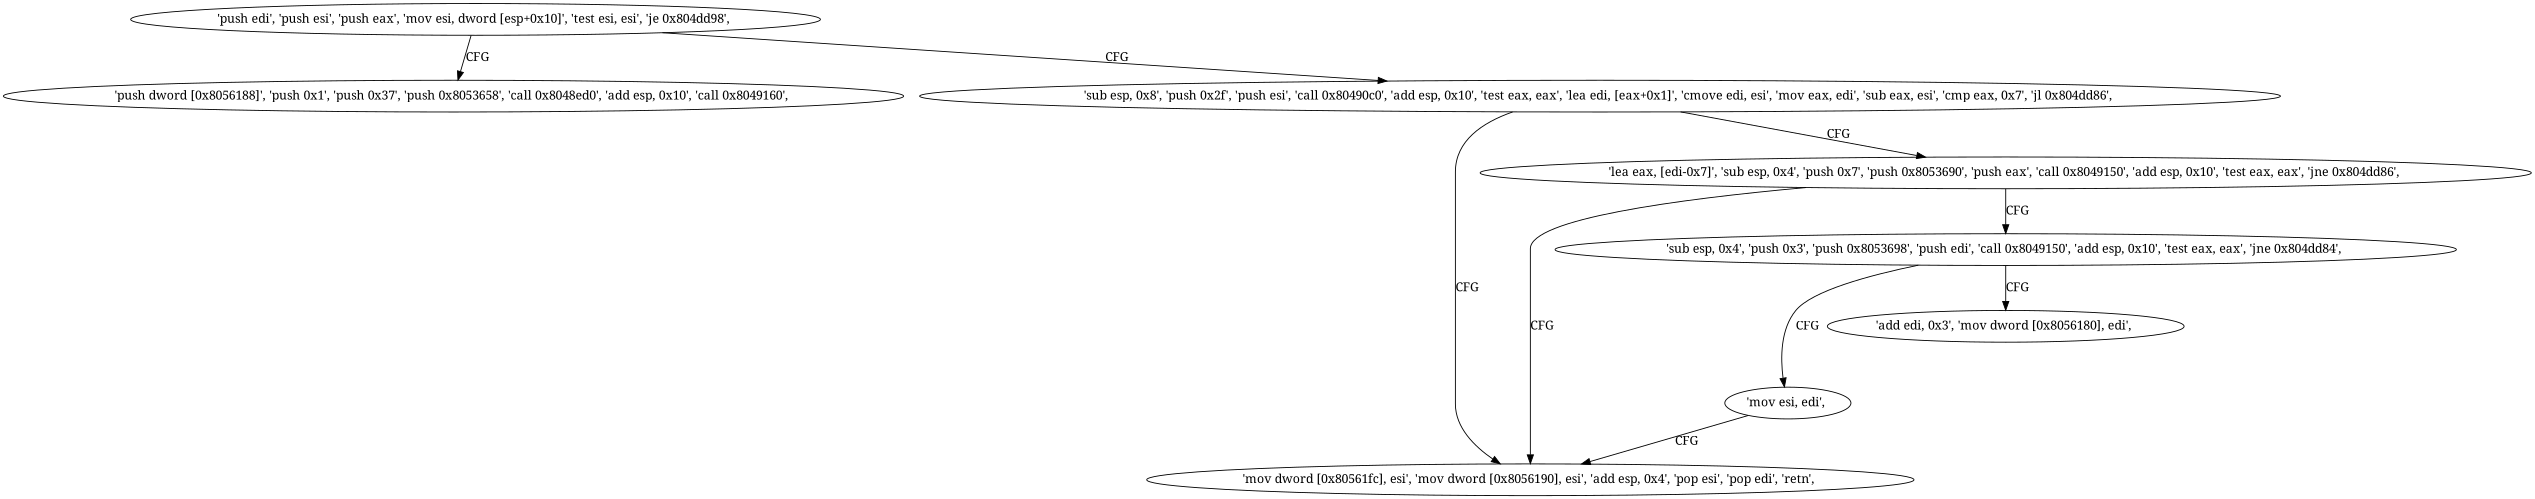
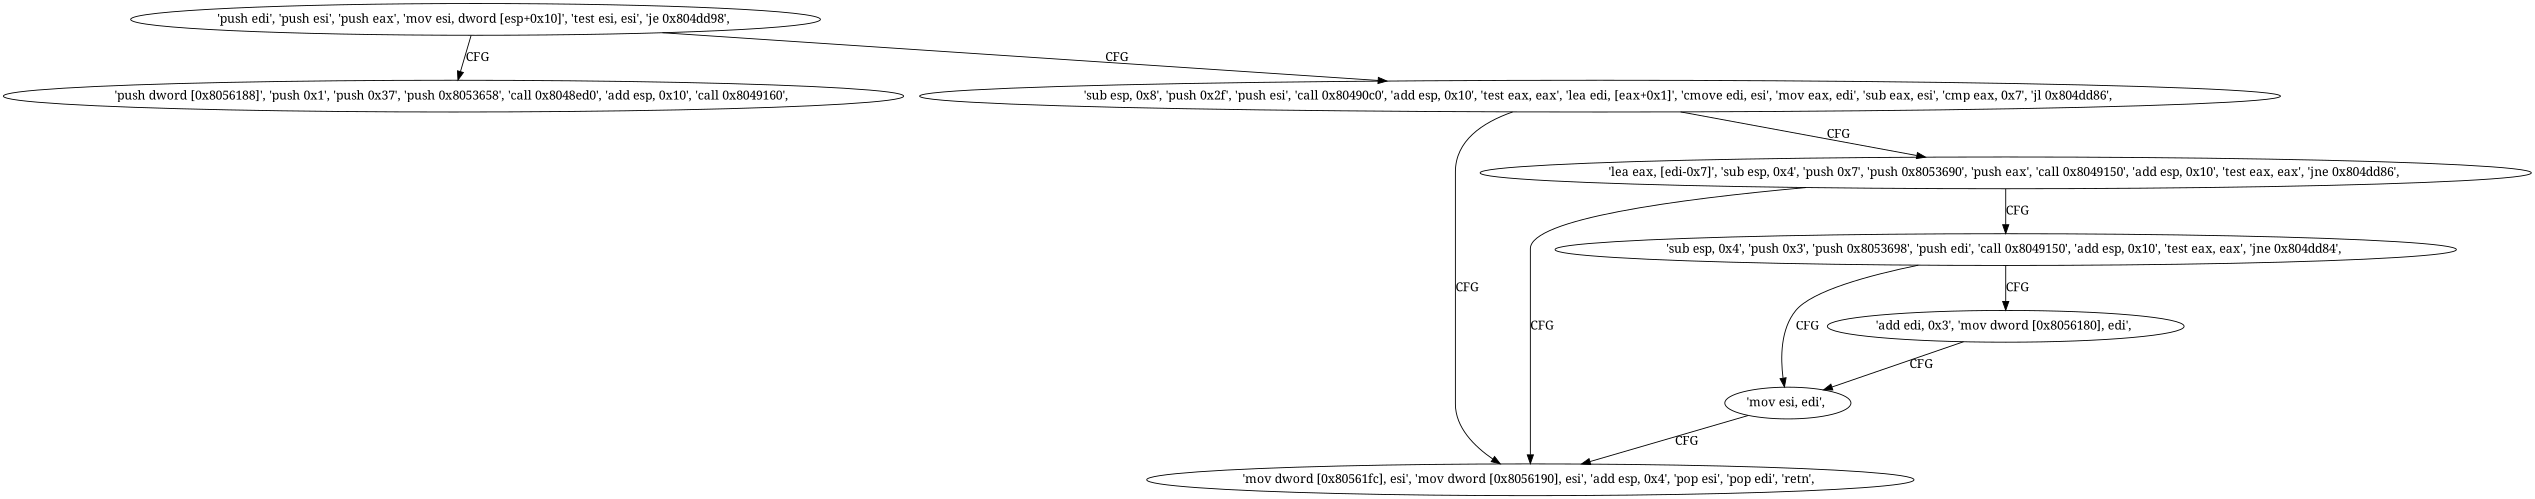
none -> (1898, 364)
